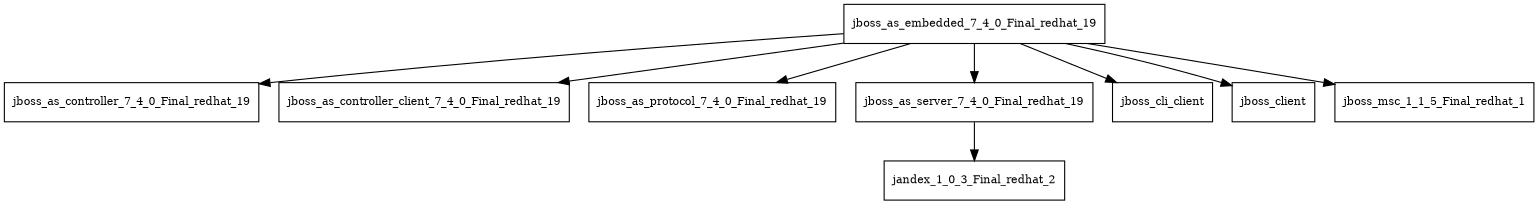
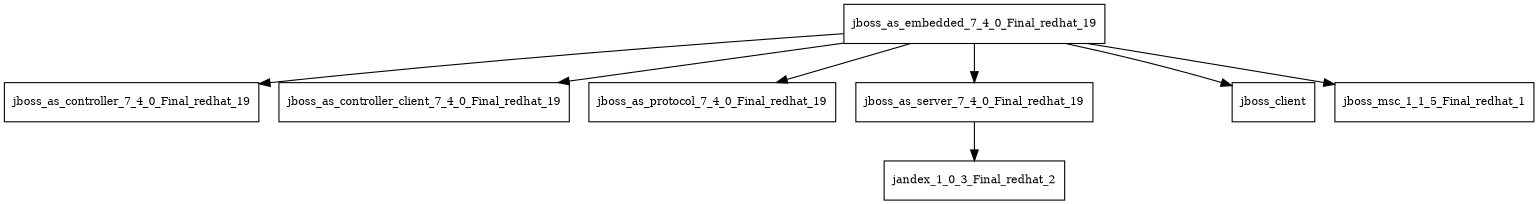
(1163, 102) -> none
